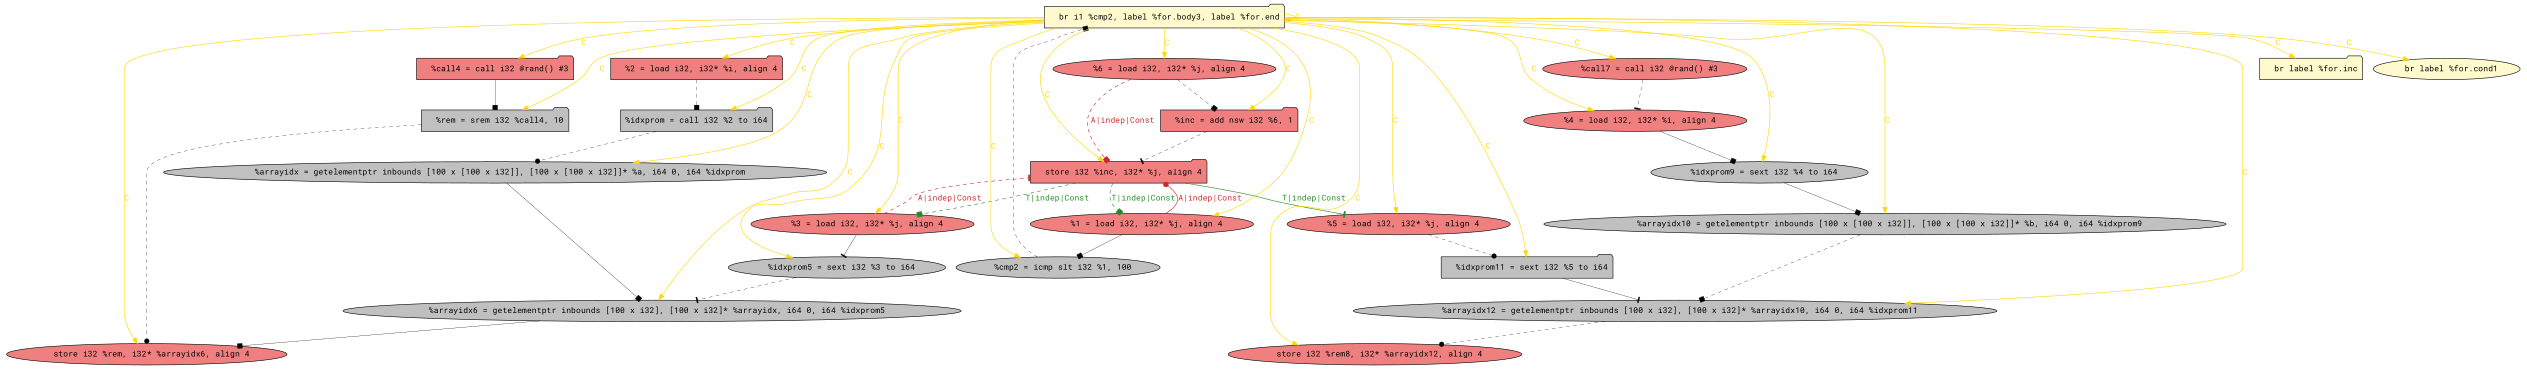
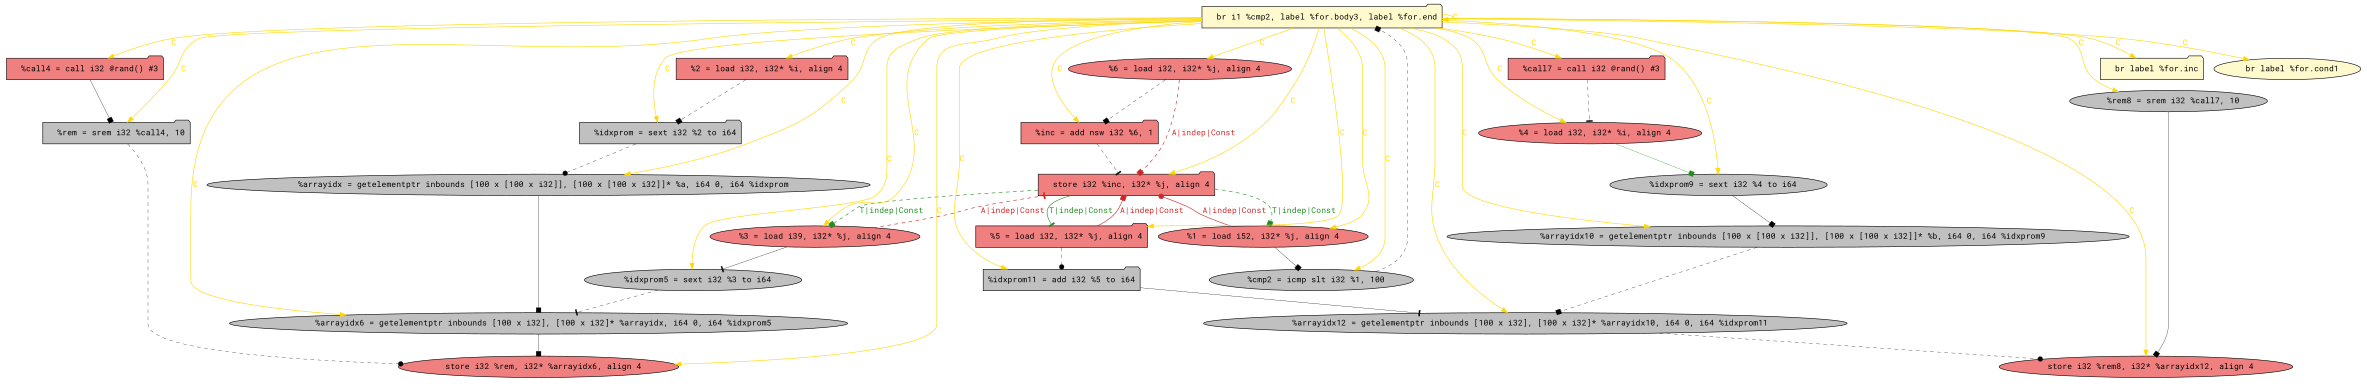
(1645, 69) -> (1587, 69)
none -> (2169, 101)
(697, 121) -> (660, 133)
(1695, 145) -> (1652, 158)
none -> (1112, 216)
(862, 224) -> (815, 237)
(1142, 224) -> (1263, 237)
(1399, 224) -> (1062, 237)
(1527, 268) -> (1062, 280)
